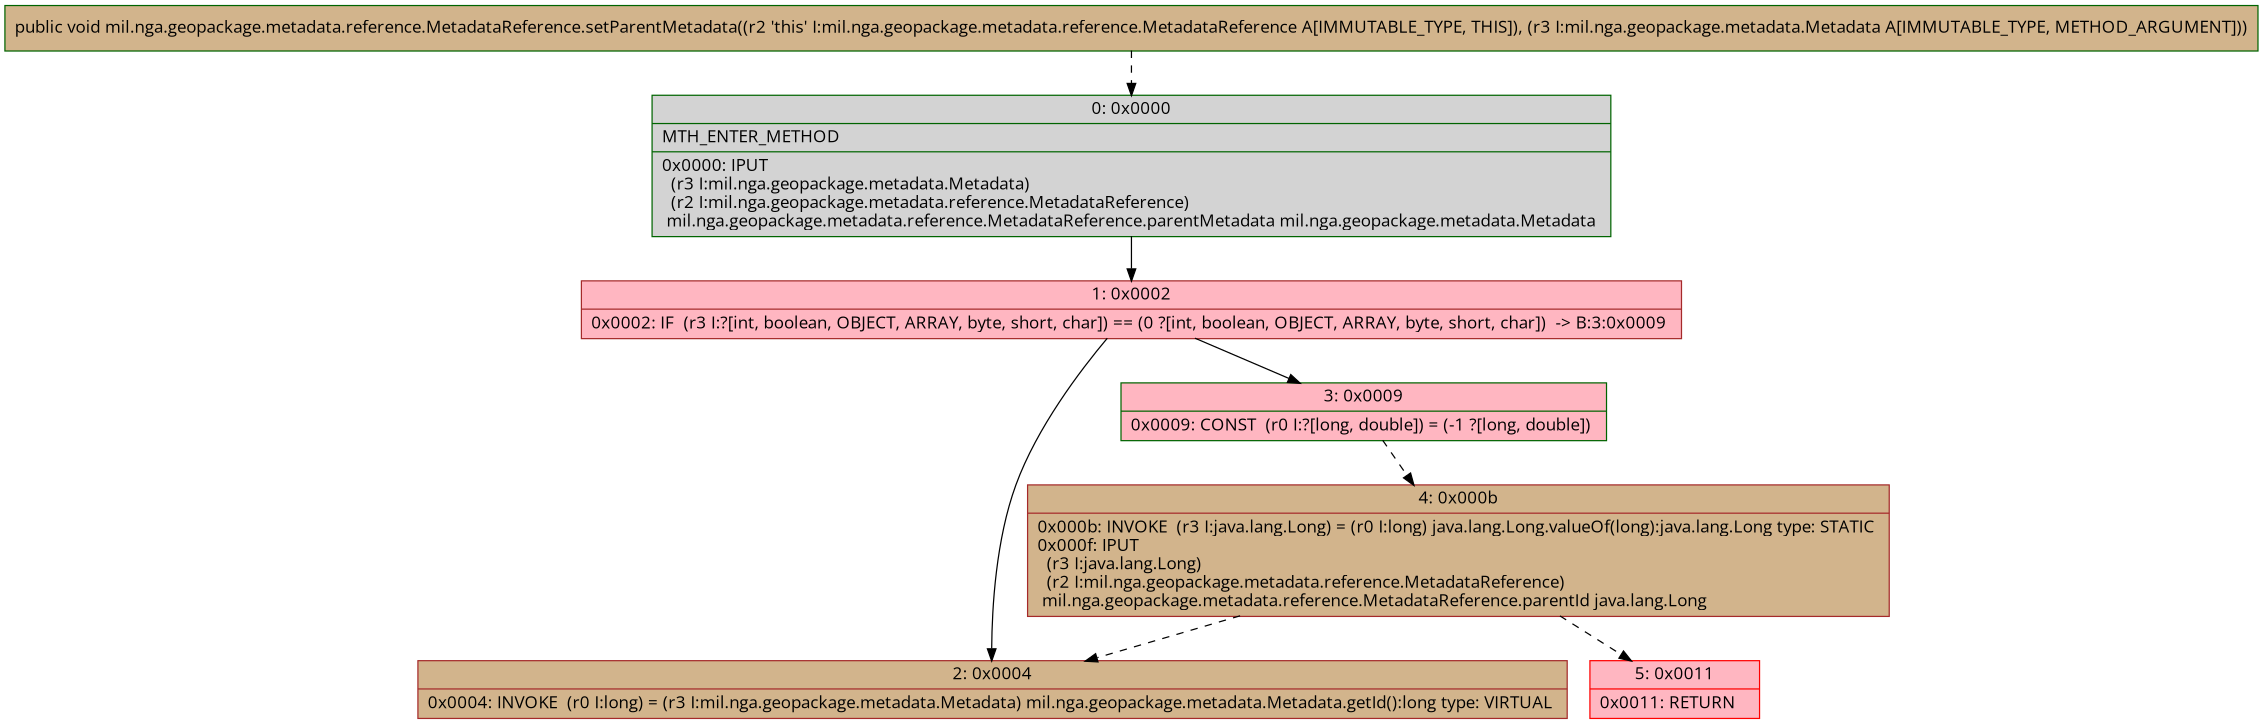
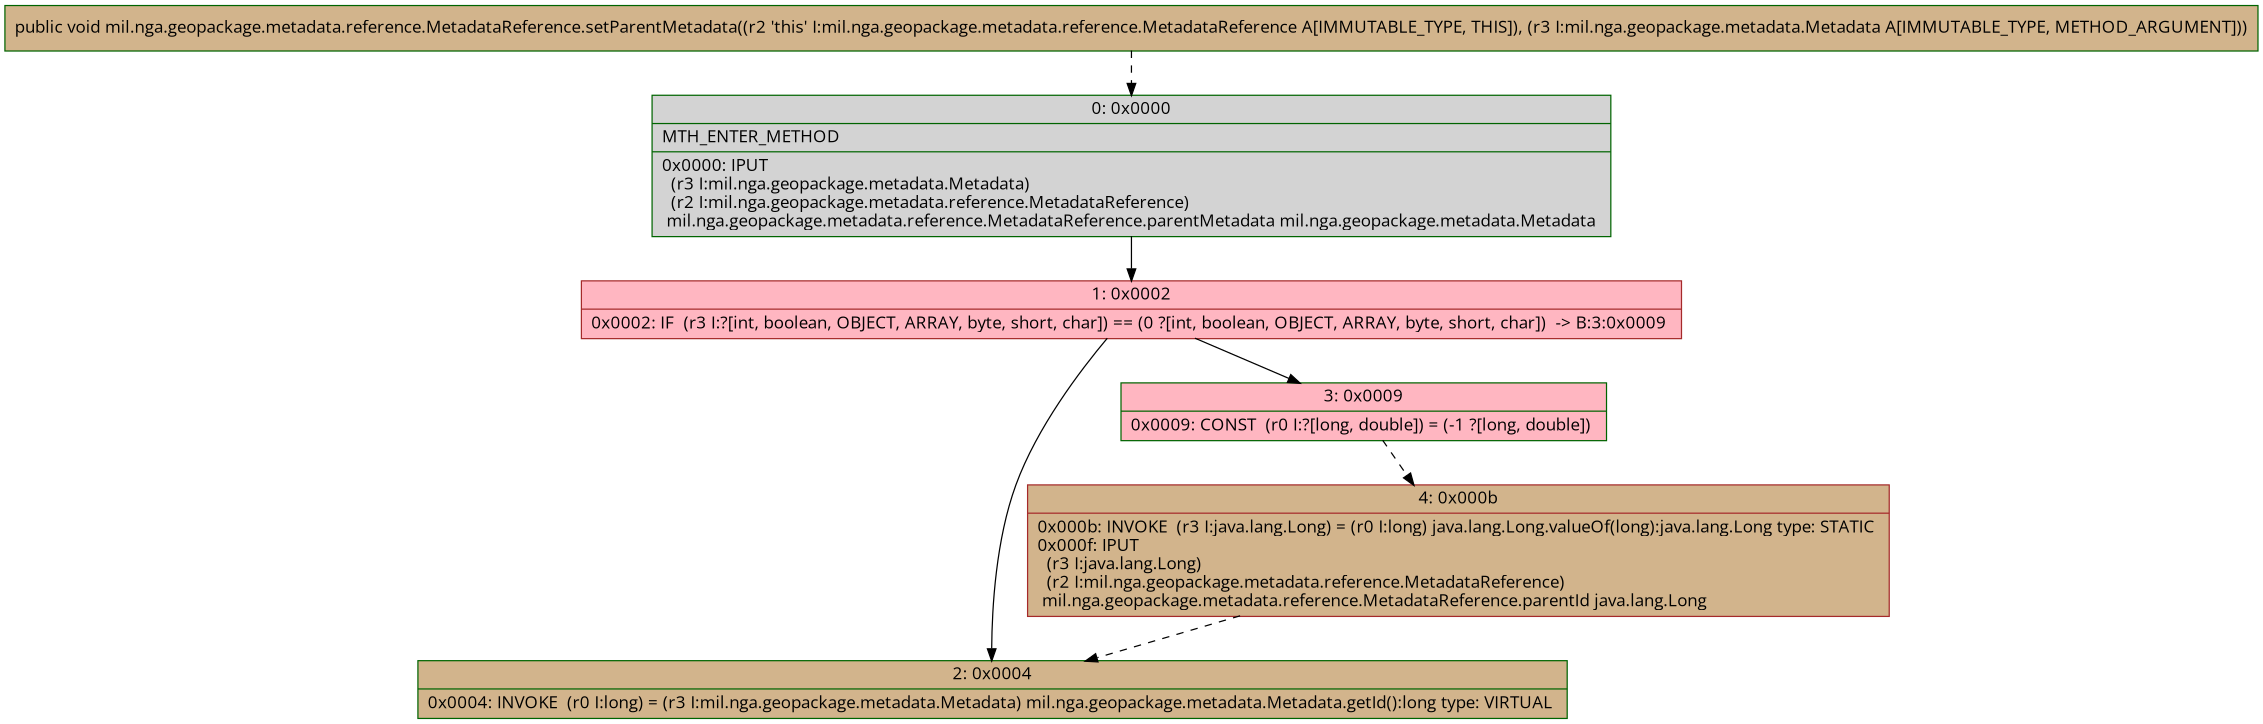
(993, 690) -> (993, 690)
(1675, 690) -> none
